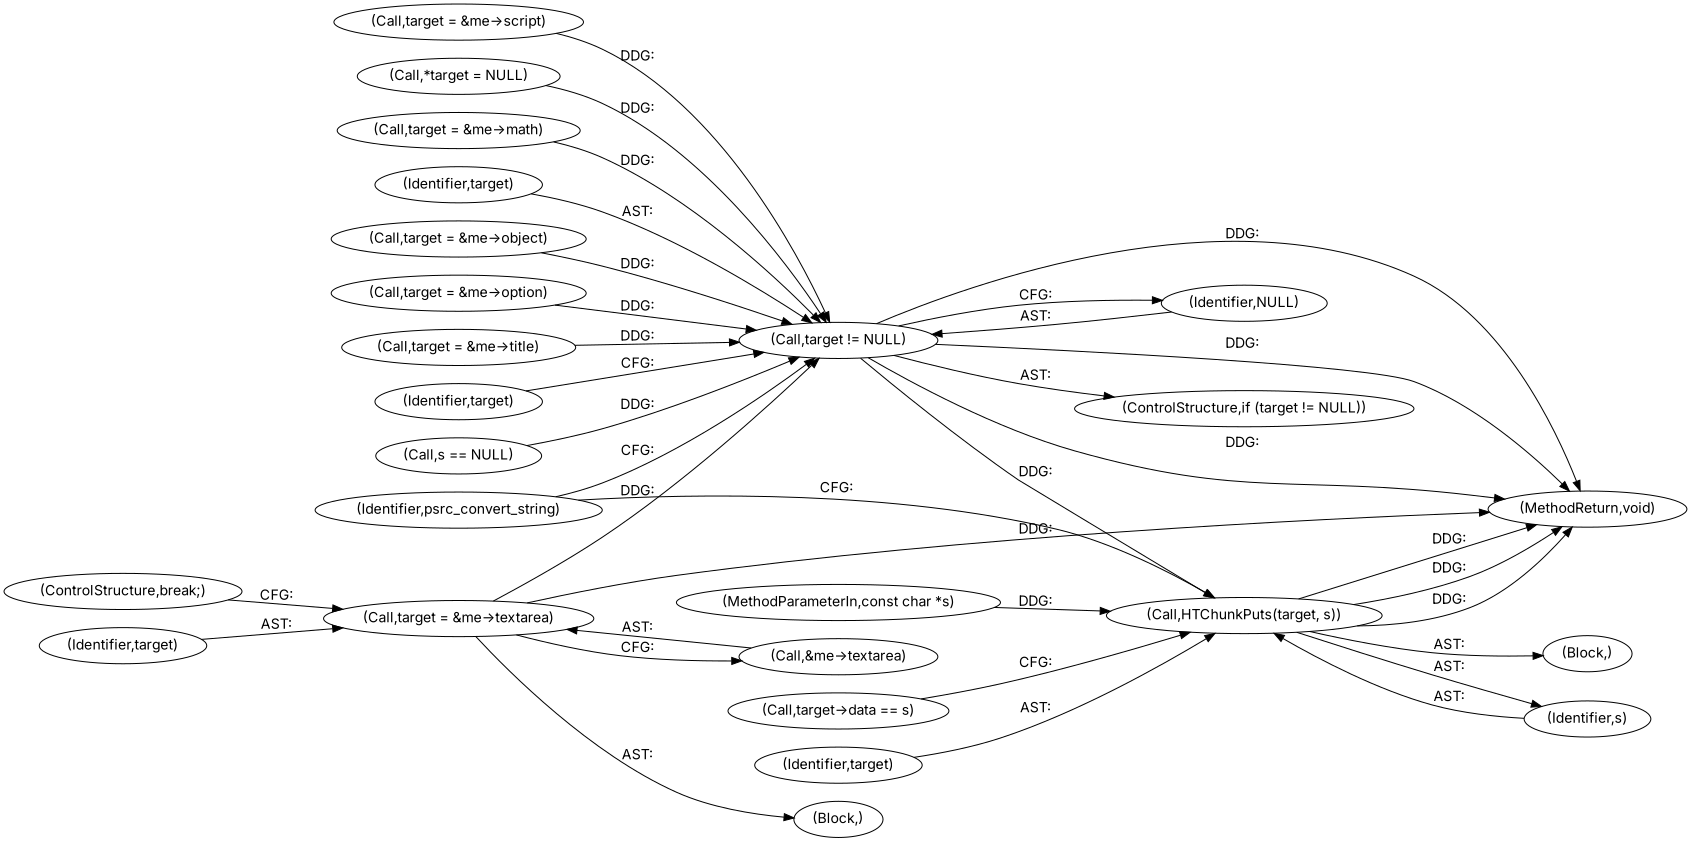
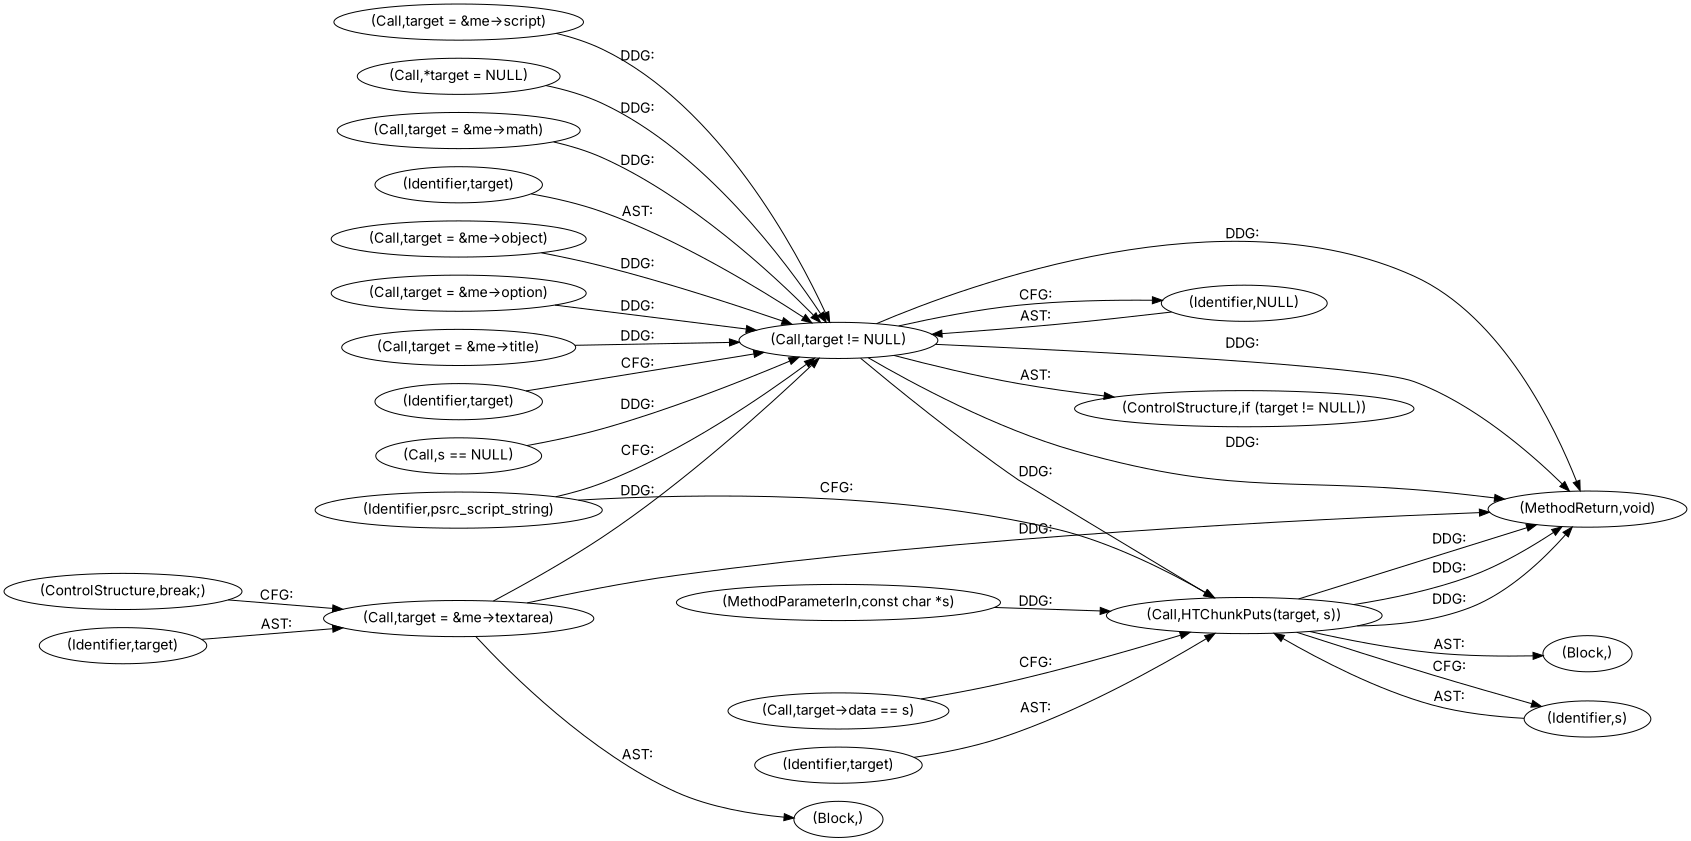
(459, 510) -> (459, 510)
(838, 657) -> none
(1451, 667) -> (1451, 667)
